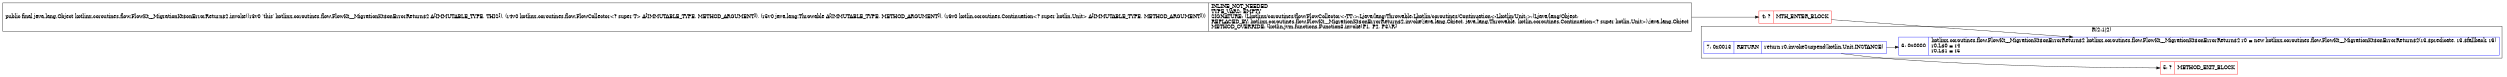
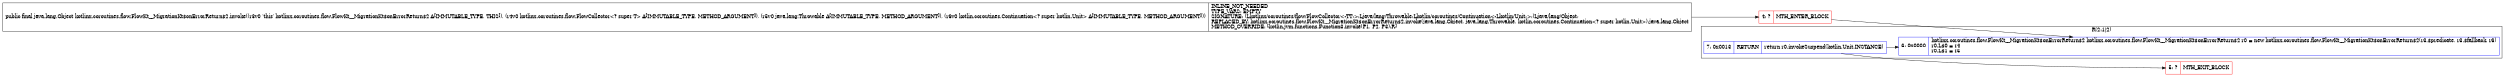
(2206, 68) -> (2206, 68)
